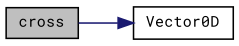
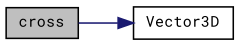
(183, 23) -> (183, 23)
